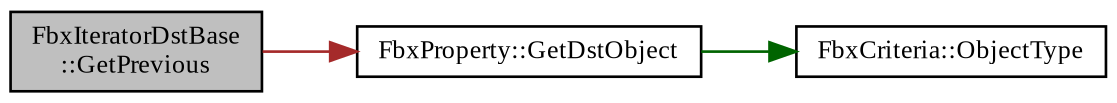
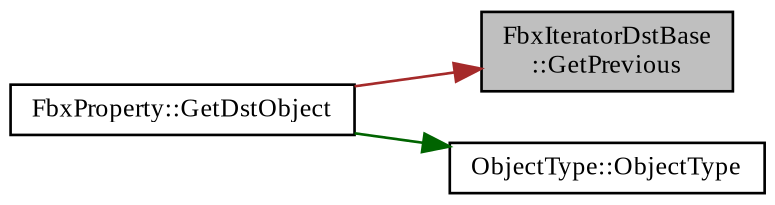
(296, 52) -> (404, 79)
(951, 52) -> (607, 168)
